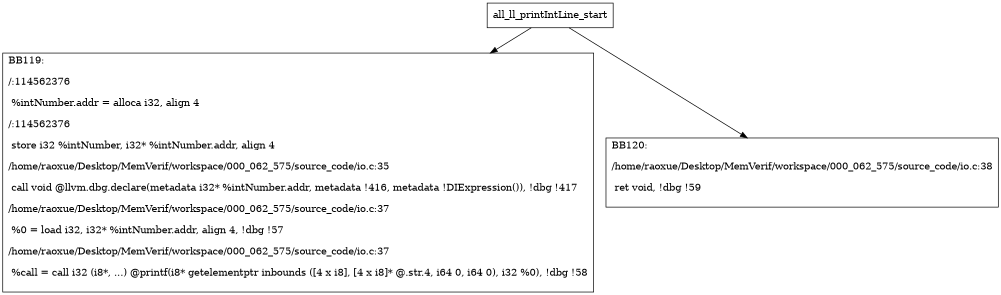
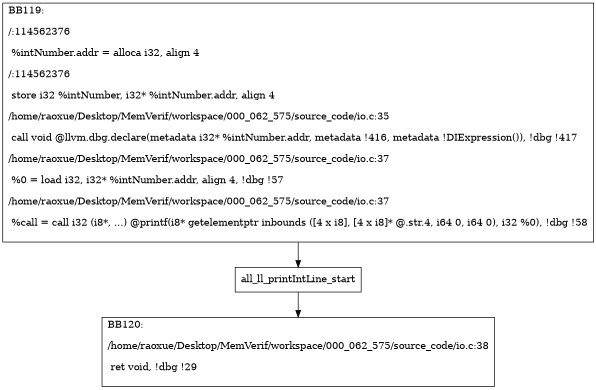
(514, 39) -> (298, 251)
(656, 188) -> (152, 367)
